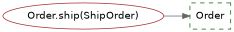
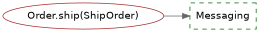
(210, 16) -> (223, 16)
